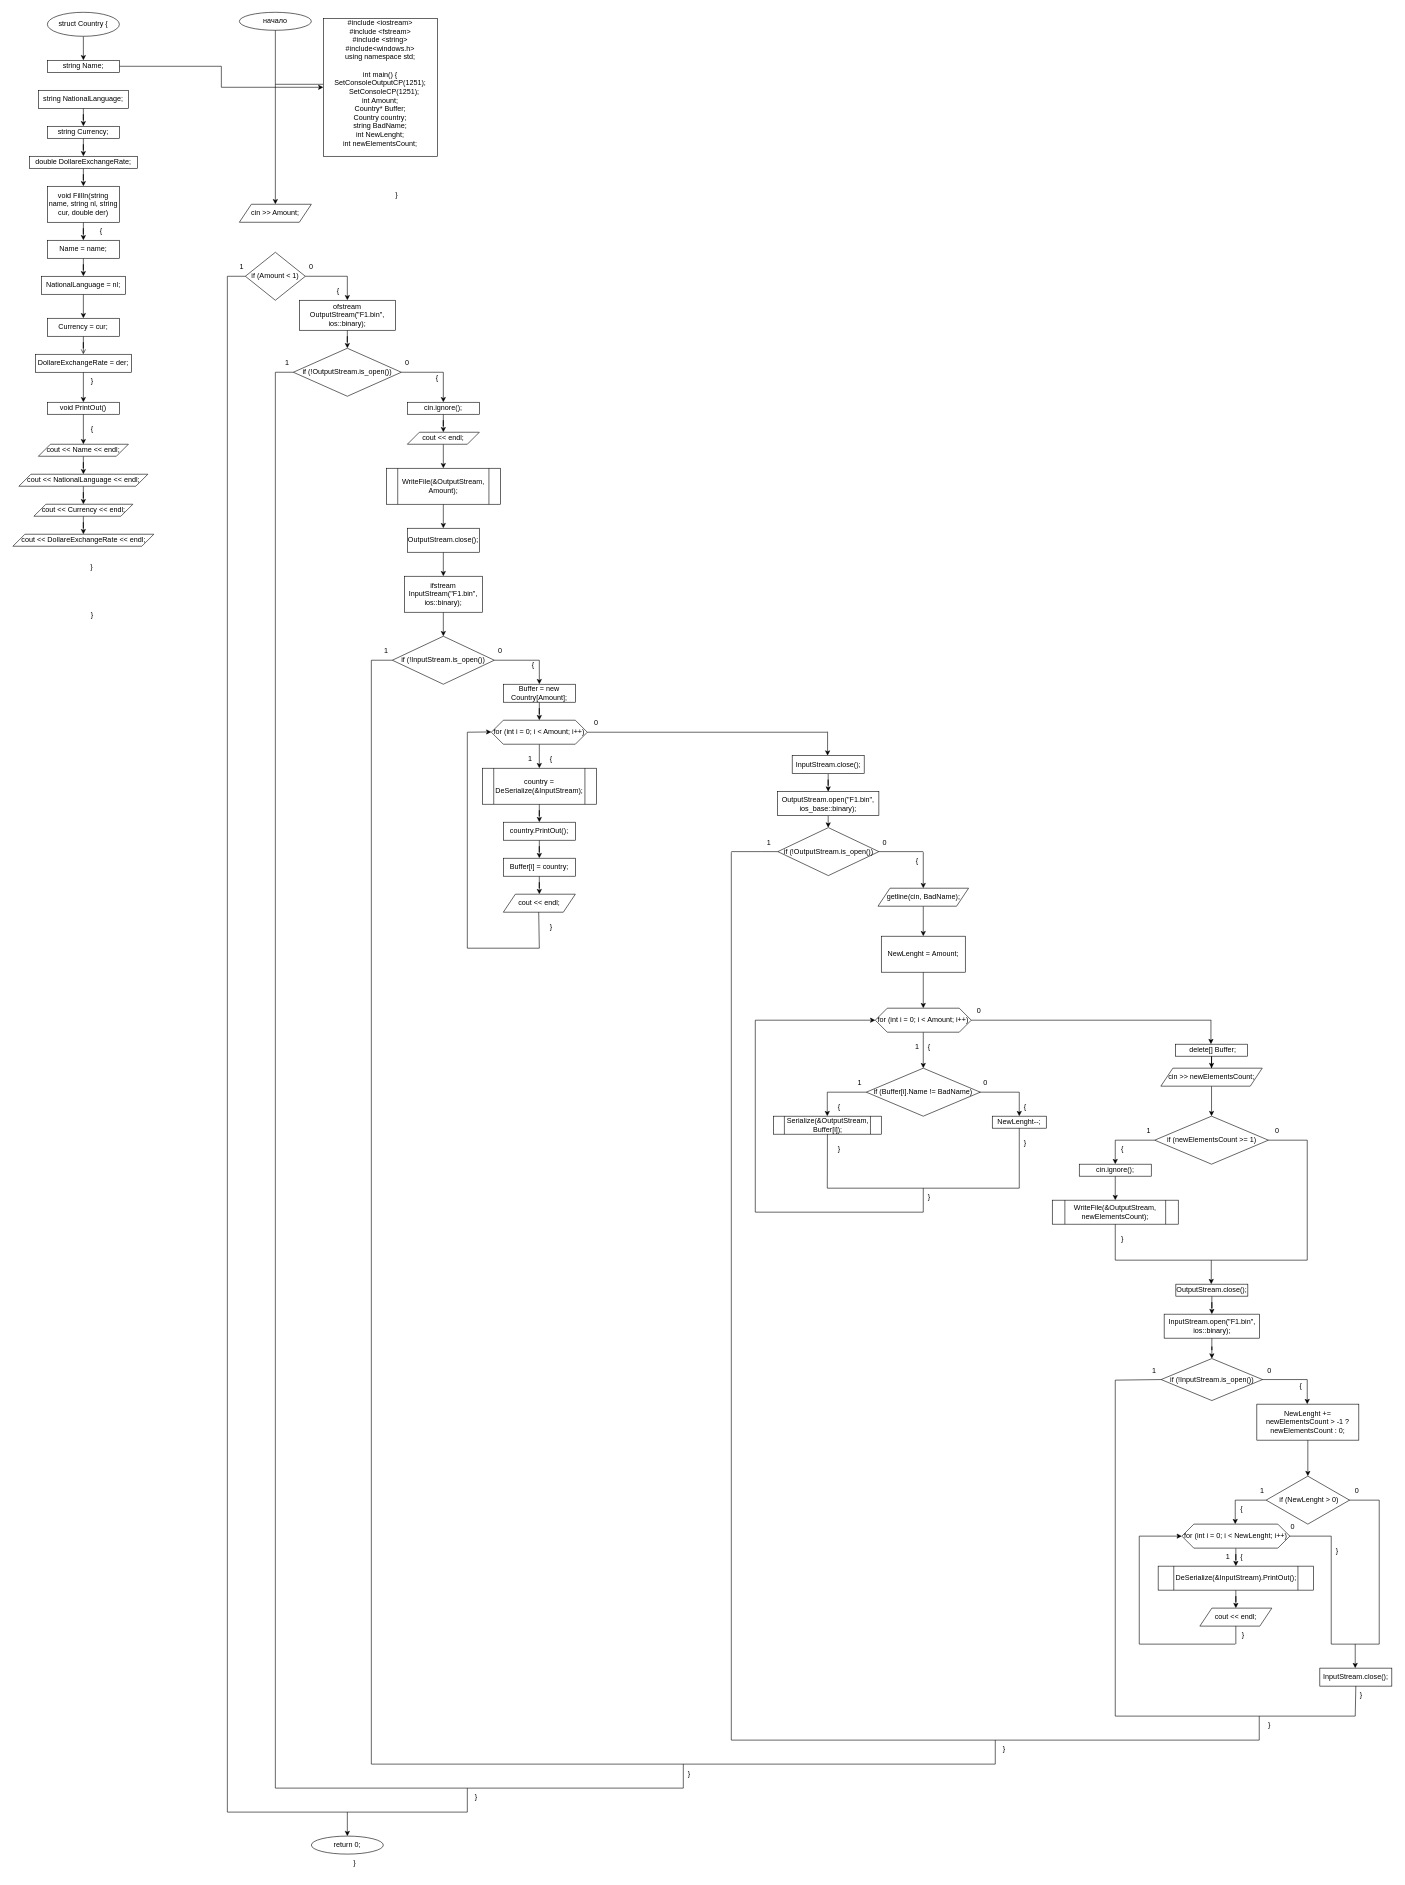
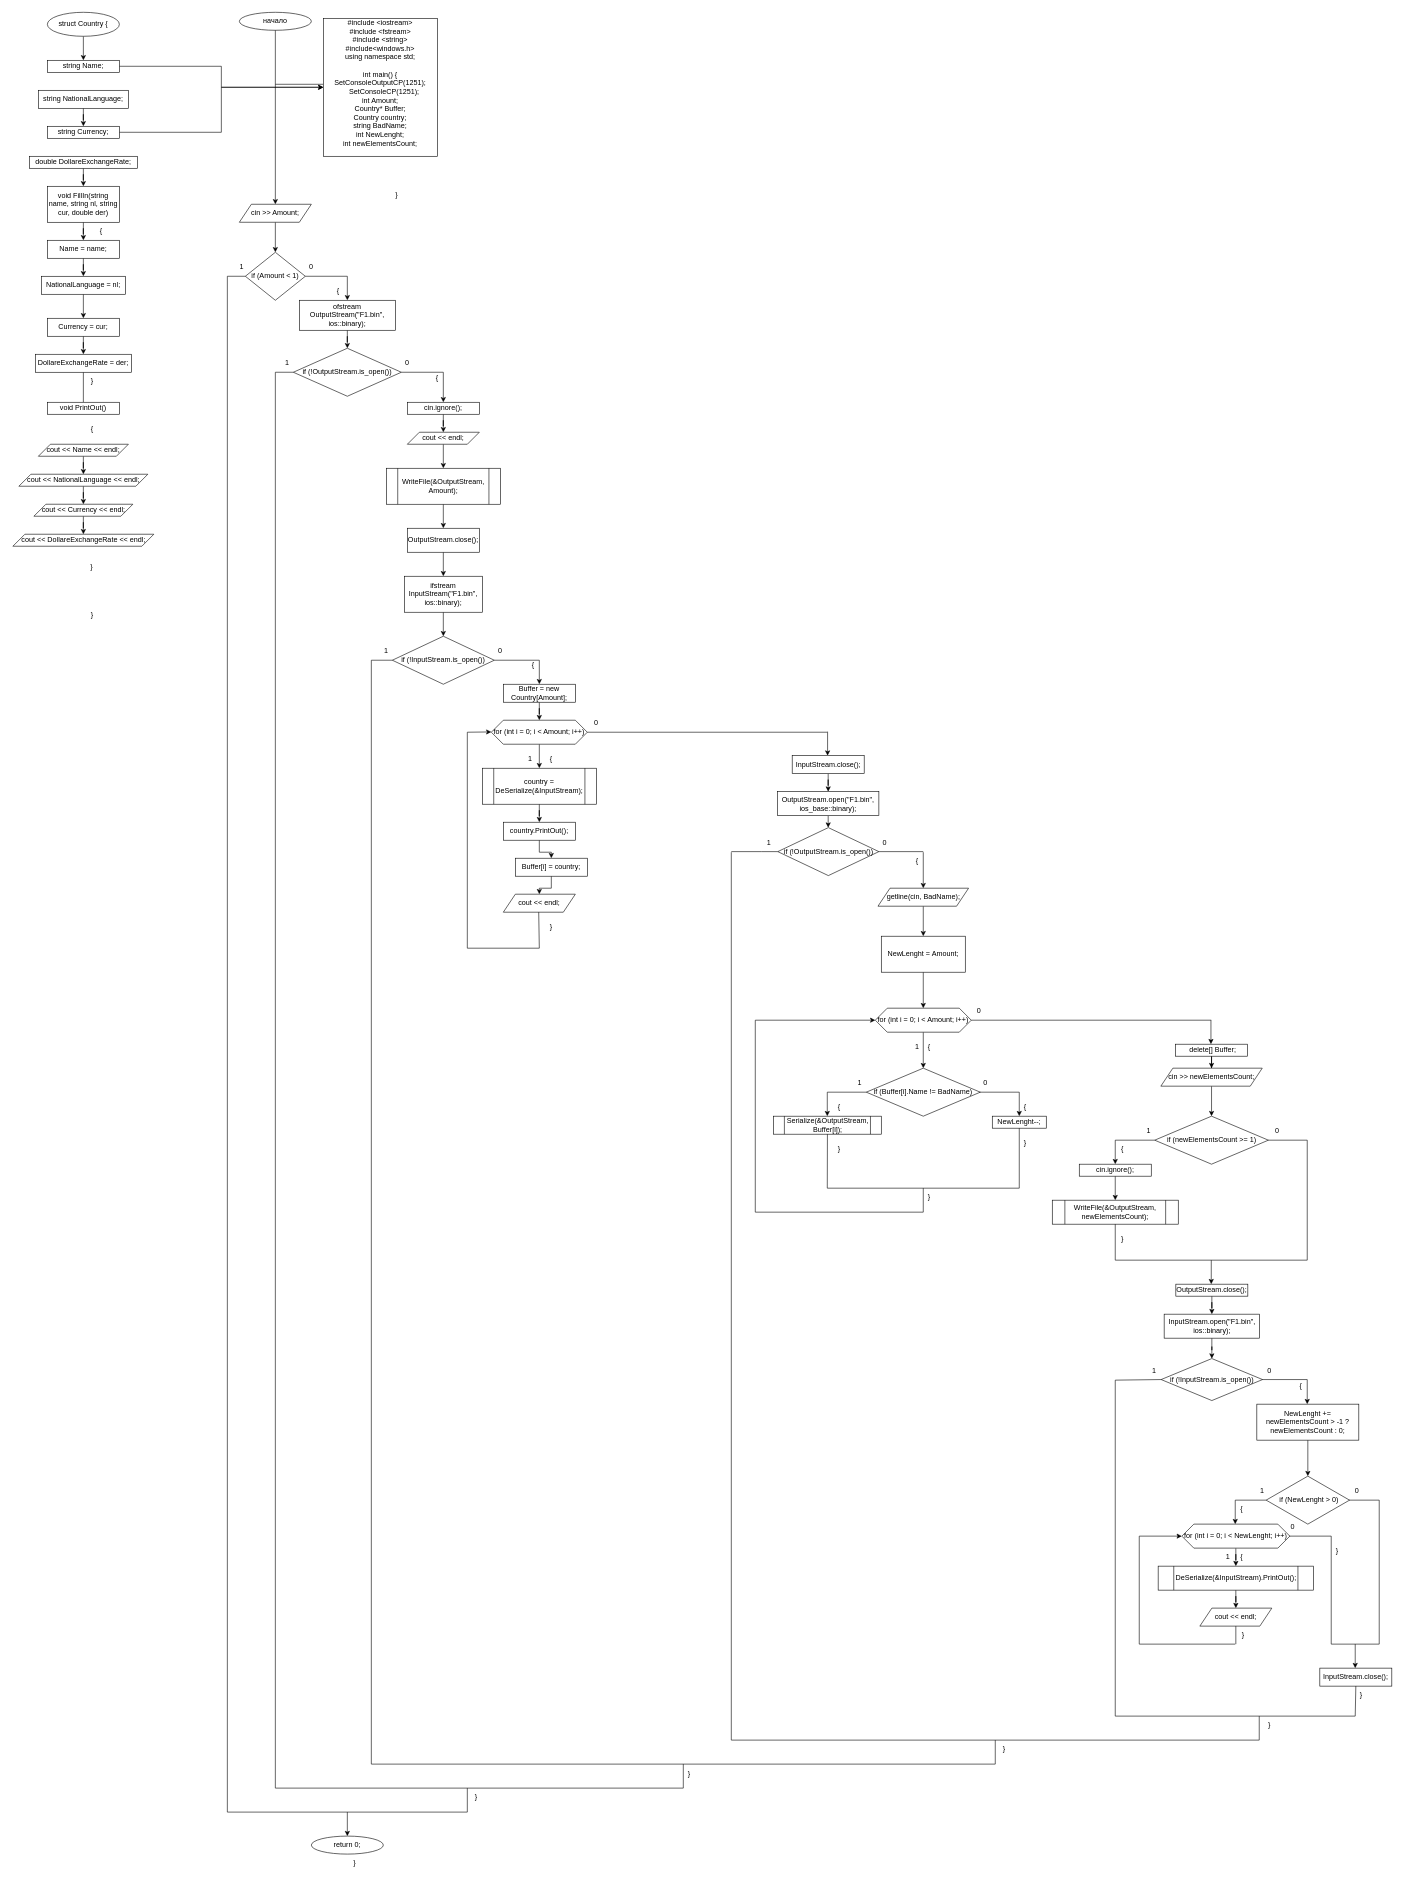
(83, 149) -> (191, 132)
none -> (275, 235)
(83, 350) -> (83, 348)
(83, 396) -> (83, 398)
(83, 427) -> none
(539, 867) -> (551, 867)
